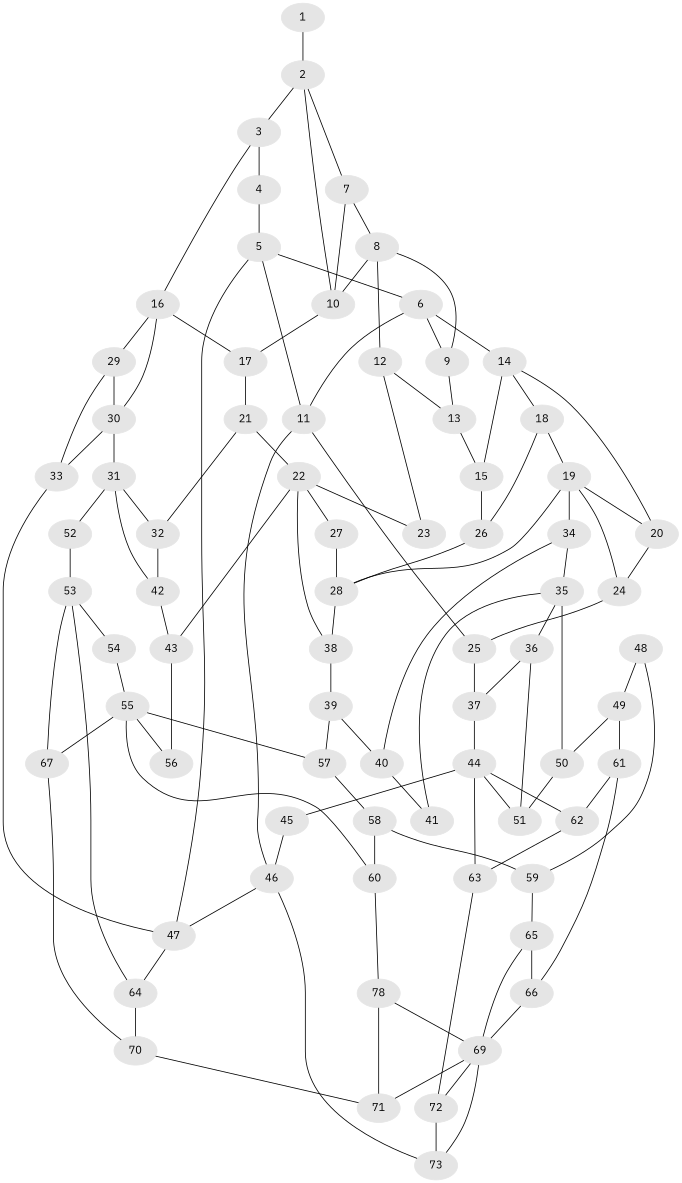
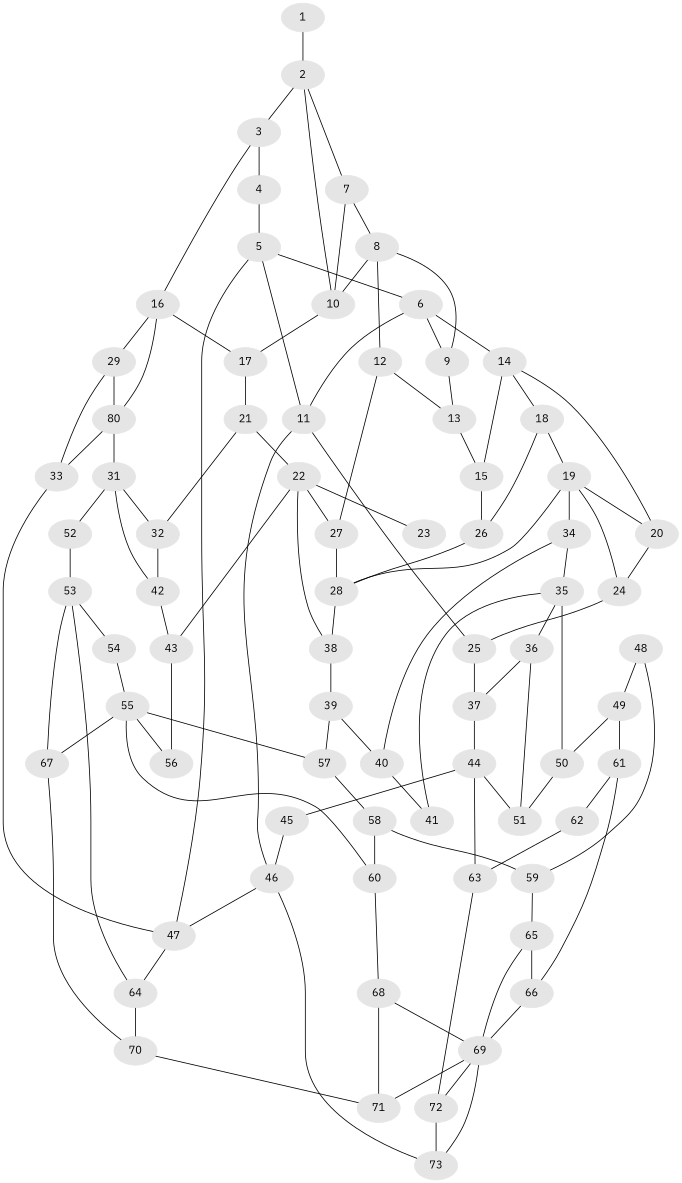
(114, 419) -> (114, 419)
(402, 448) -> (358, 448)
(528, 793) -> none
(379, 993) -> (379, 993)
